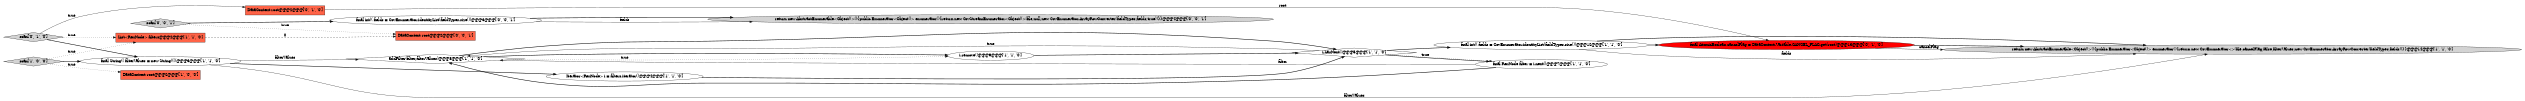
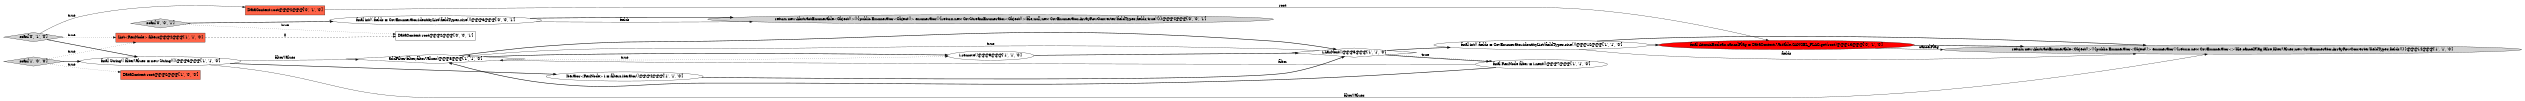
(436, 36) -> (436, 36)
